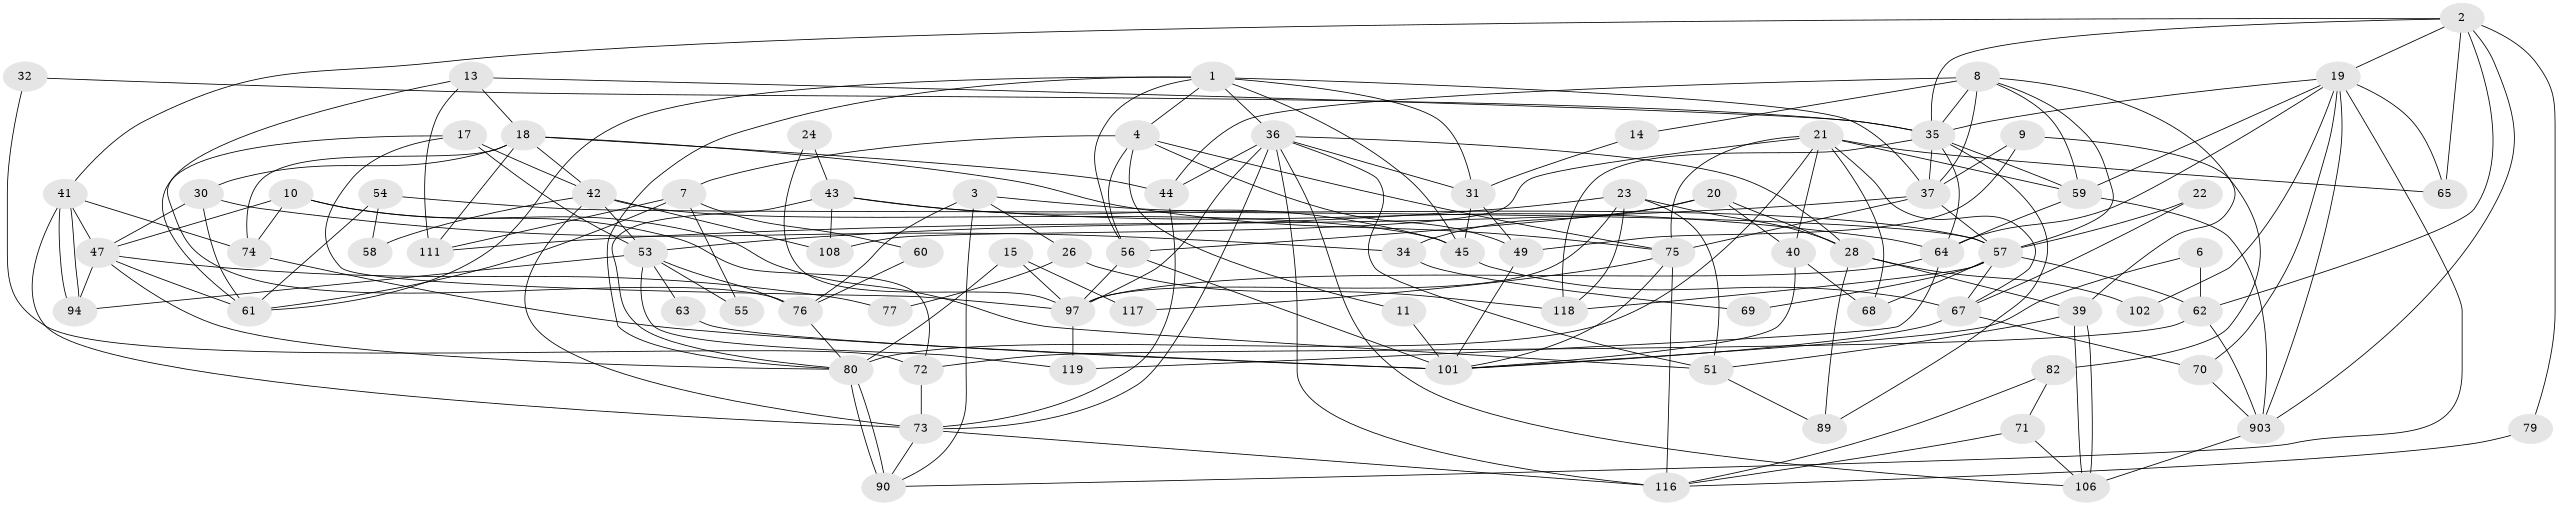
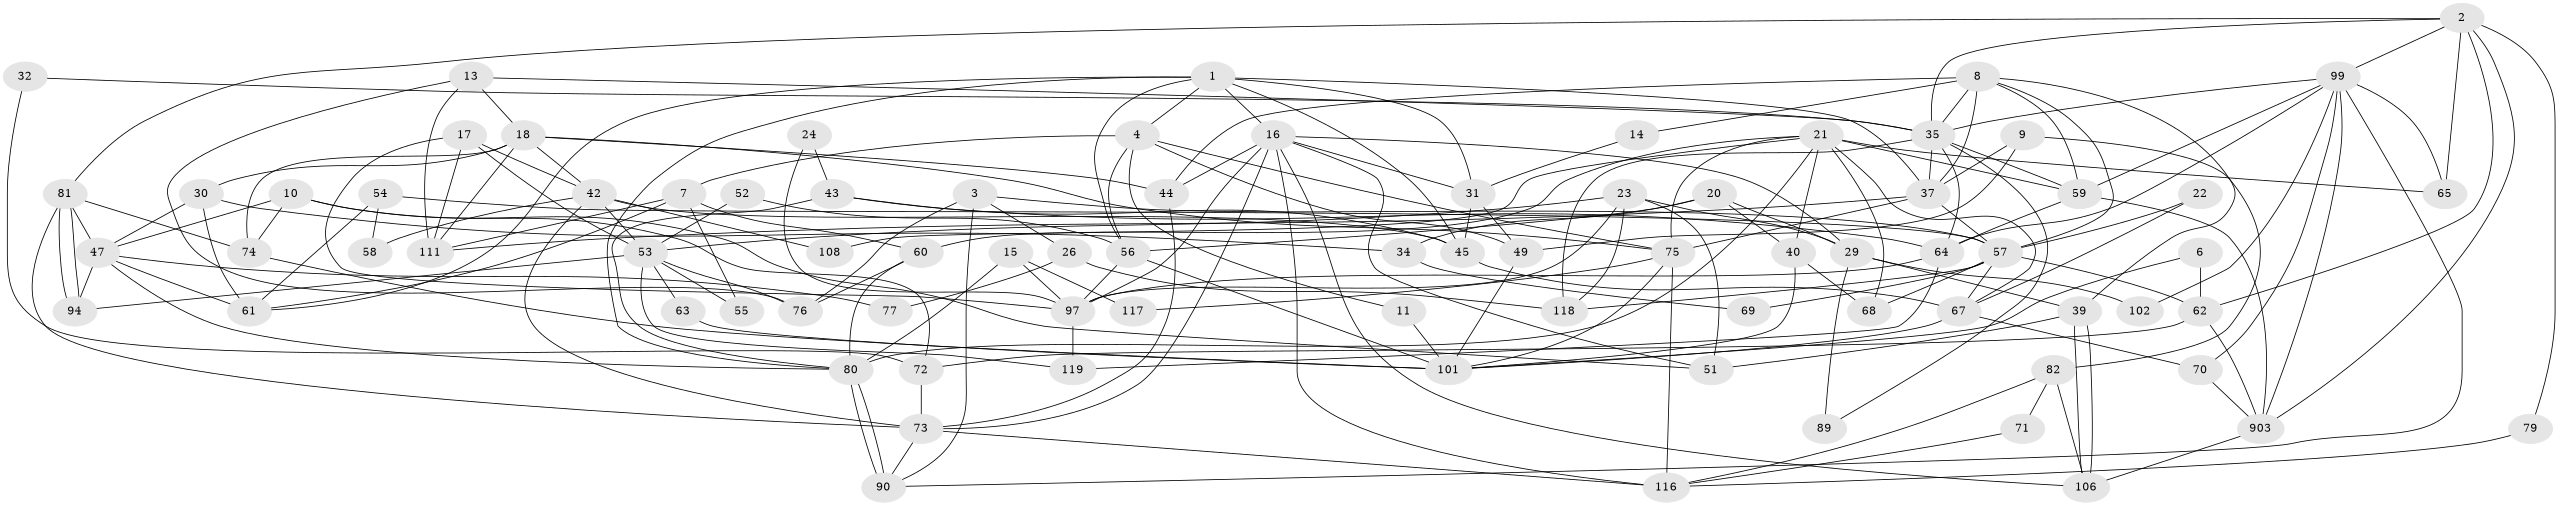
(2338, 77) -> (2338, 77)
(1273, 135) -> (1273, 135)
(229, 153) -> (448, 194)
(65, 194) -> (65, 194)
none -> (743, 194)
(831, 223) -> none
none -> (1335, 232)
(1852, 253) -> (1852, 253)
(819, 333) -> (856, 307)
(1768, 399) -> none
(2059, 462) -> (2070, 429)
